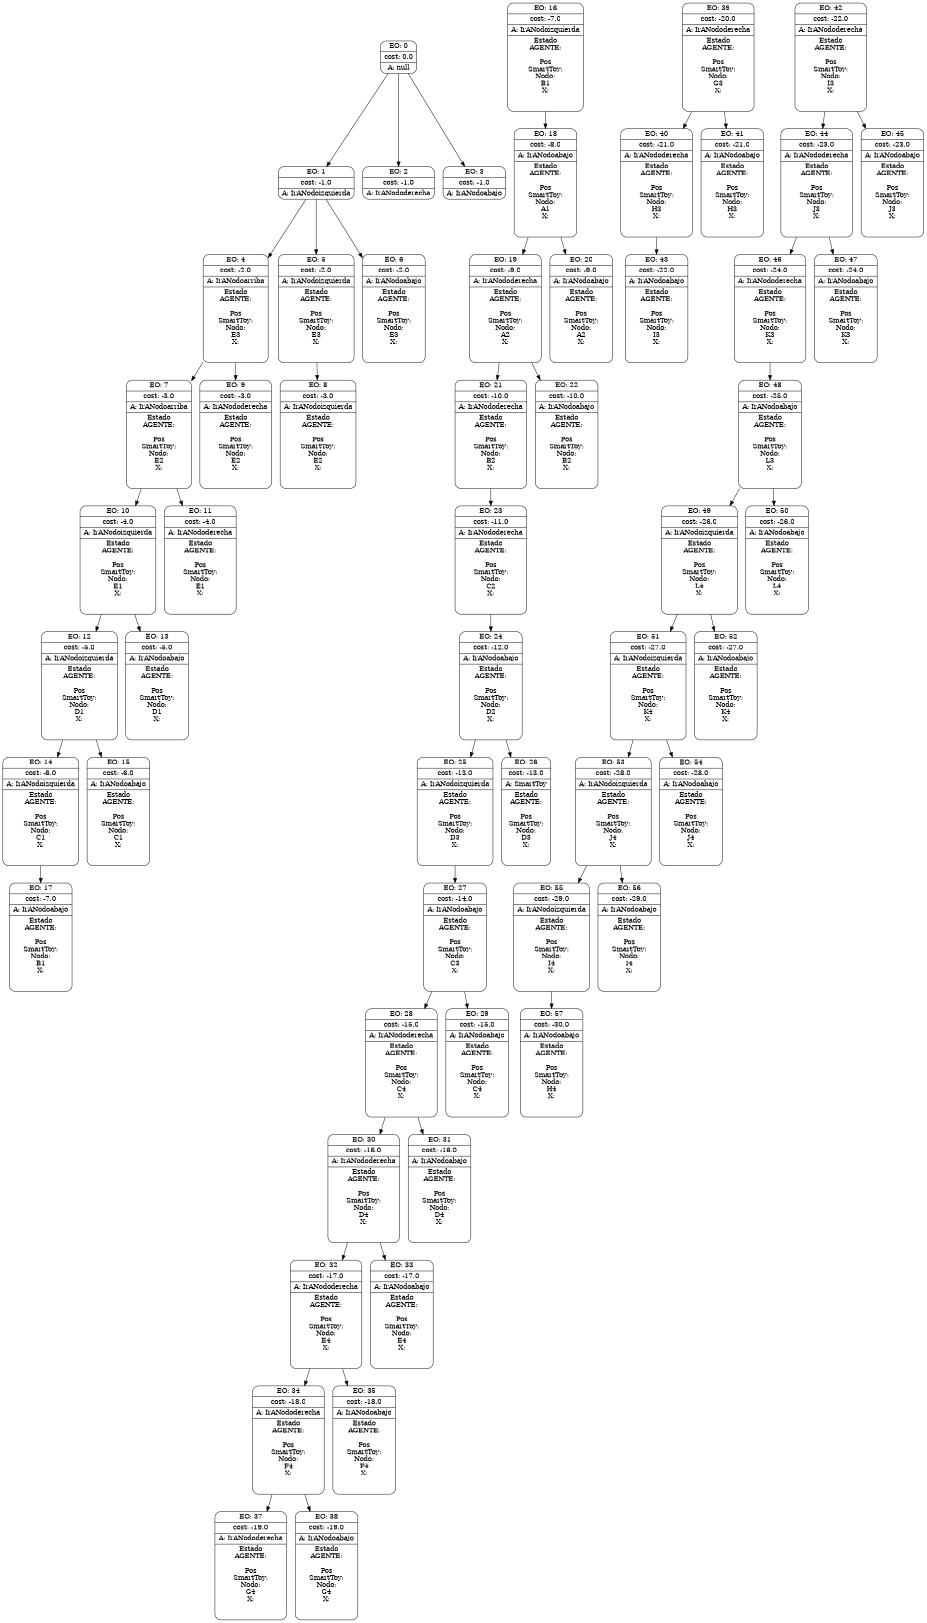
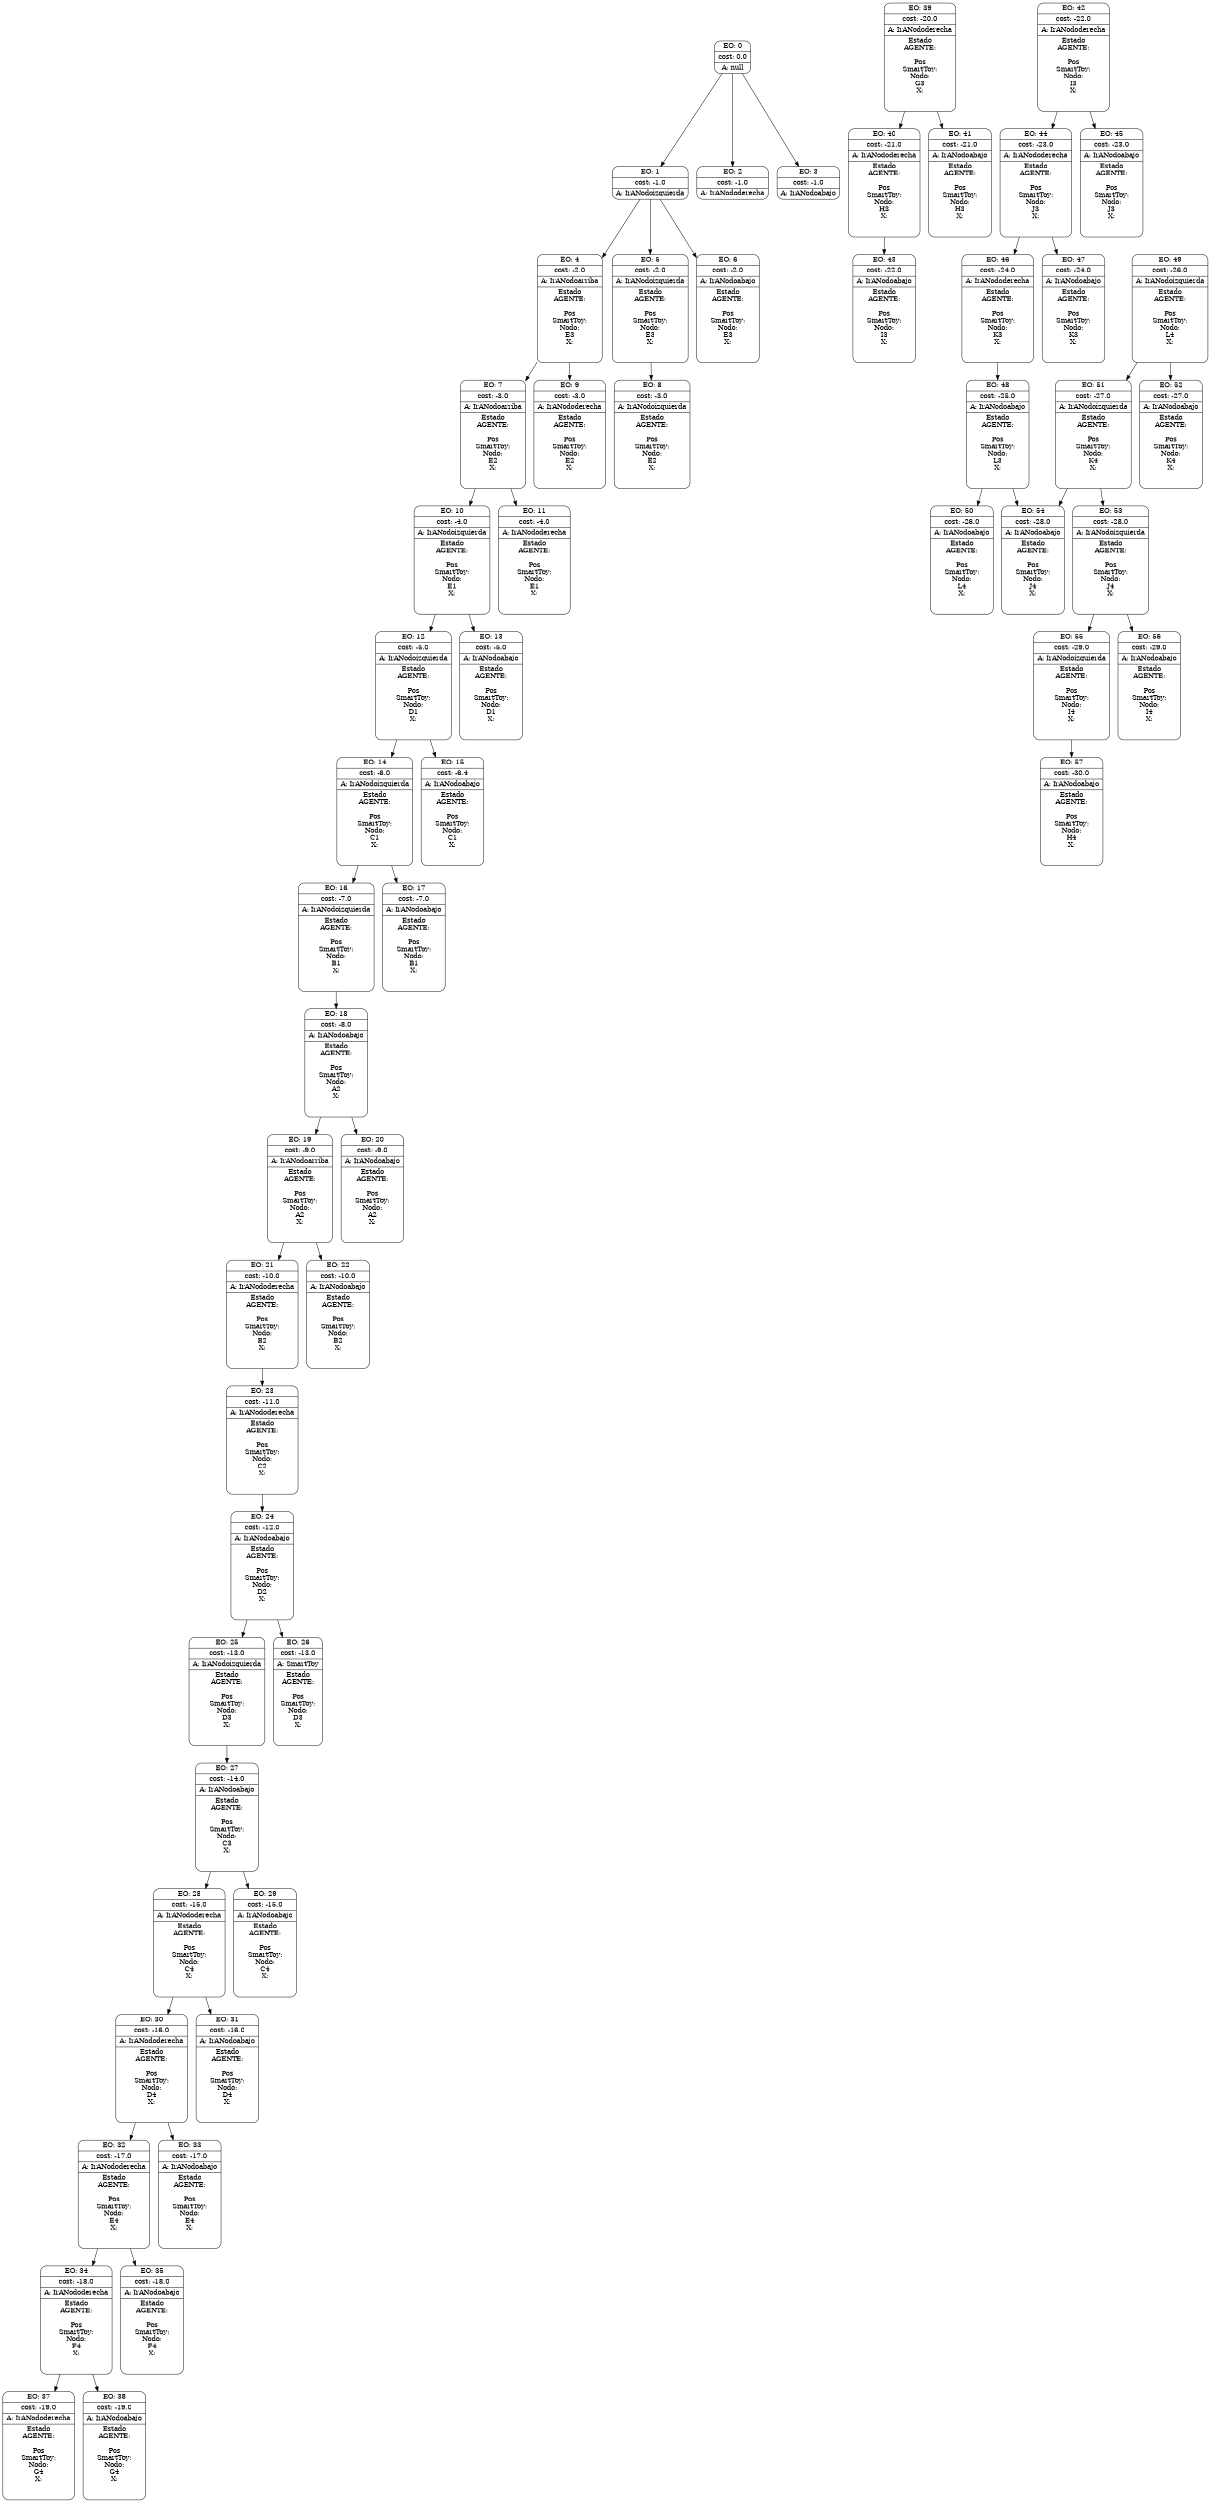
(545, 209) -> (336, 1089)
(505, 281) -> (300, 1161)
(736, 495) -> (1015, 495)
(118, 773) -> (452, 773)
none -> (356, 872)
